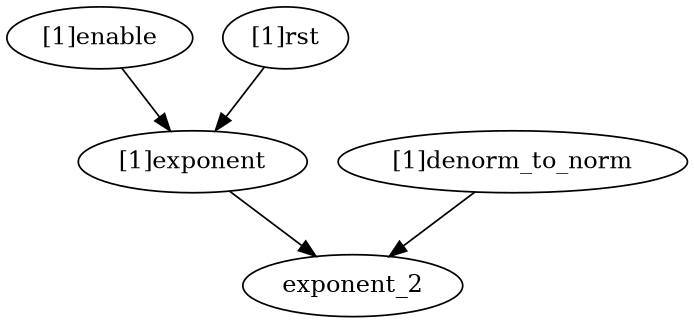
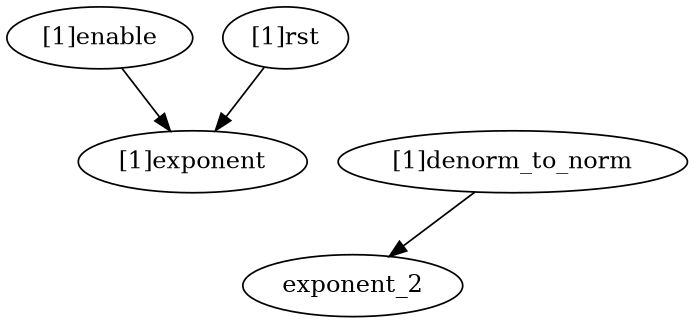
(266, 219) -> none
